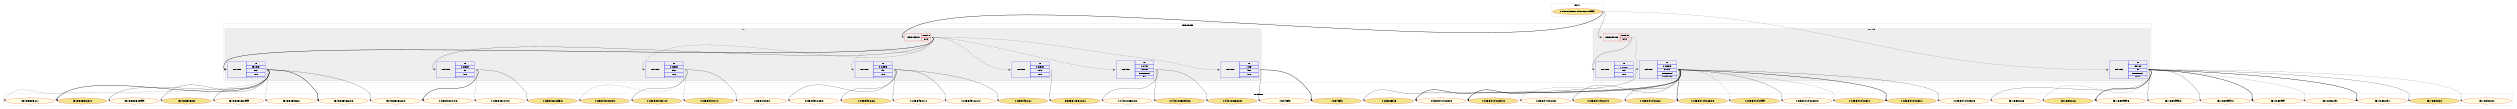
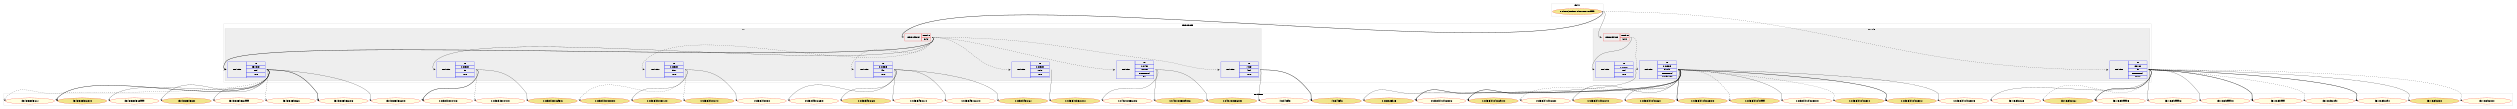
(1075, 101) -> (1075, 101)
